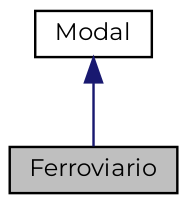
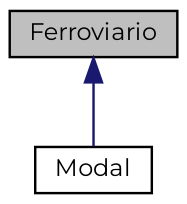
(94, 115) -> (94, 115)
